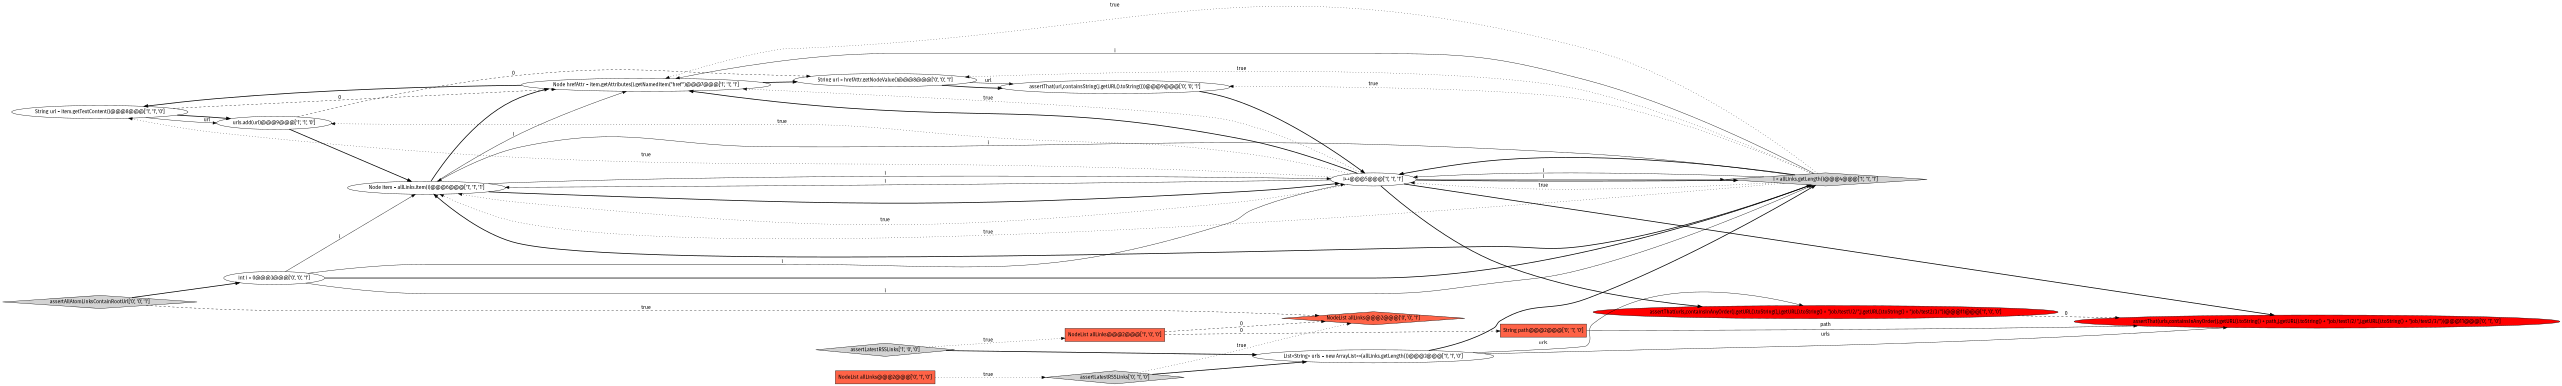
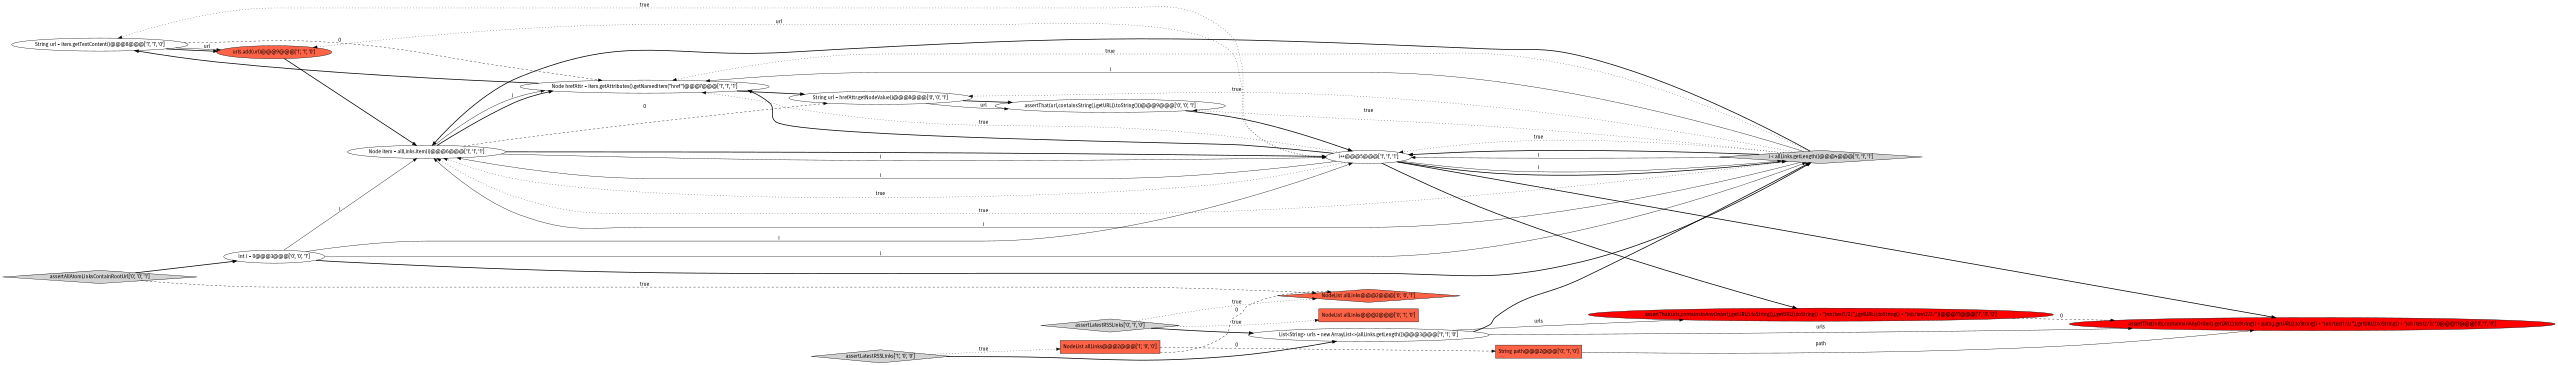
(550, 73) -> (643, 123)
(782, 122) -> (779, 22)
(274, 123) -> (274, 52)
(988, 377) -> (1243, 325)
